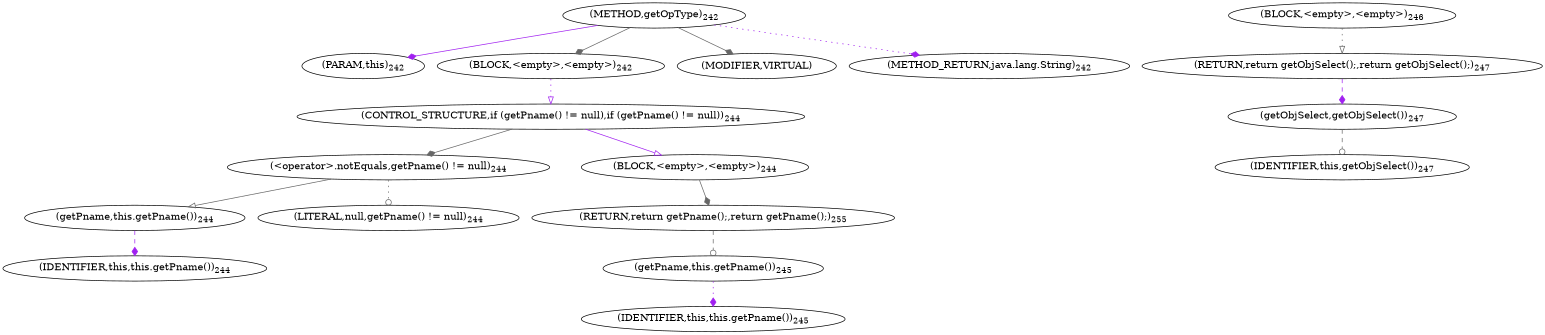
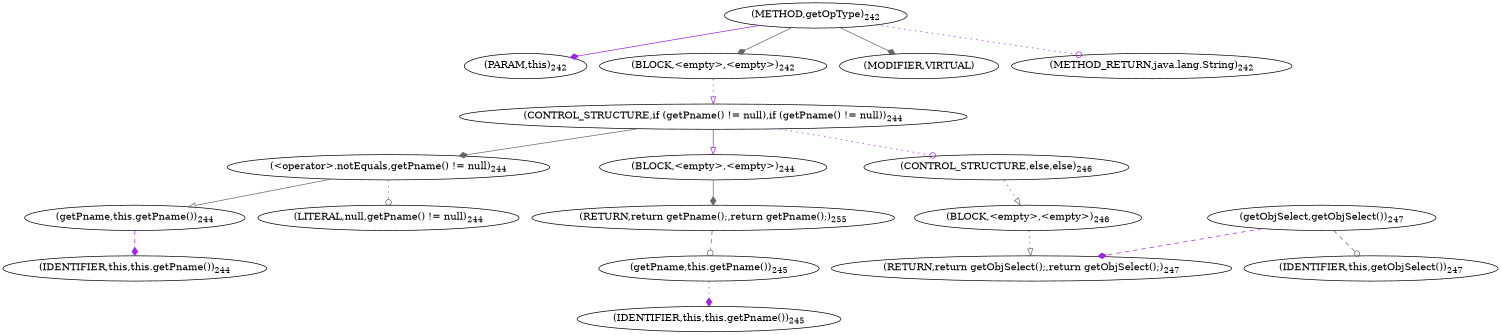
(813, 39) -> (976, 40)
(1342, 87) -> (1184, 242)
none -> (996, 167)
